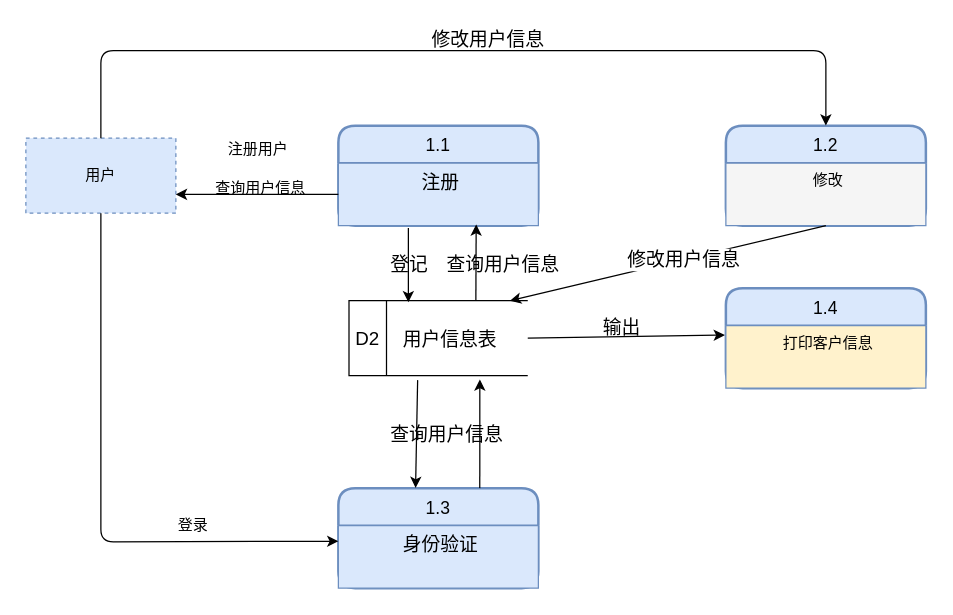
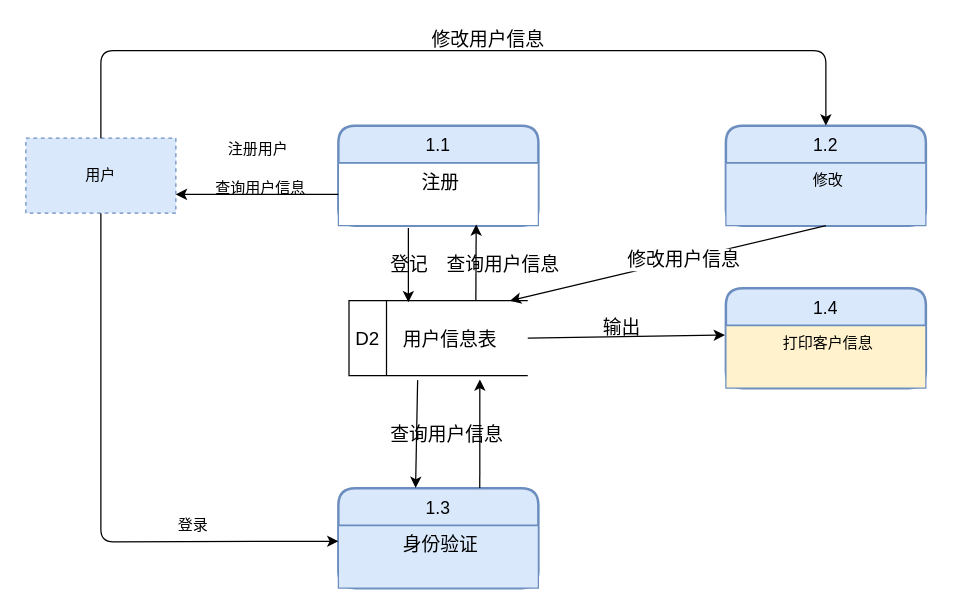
(438, 194) -> (438, 194)
(826, 194) -> (826, 194)
